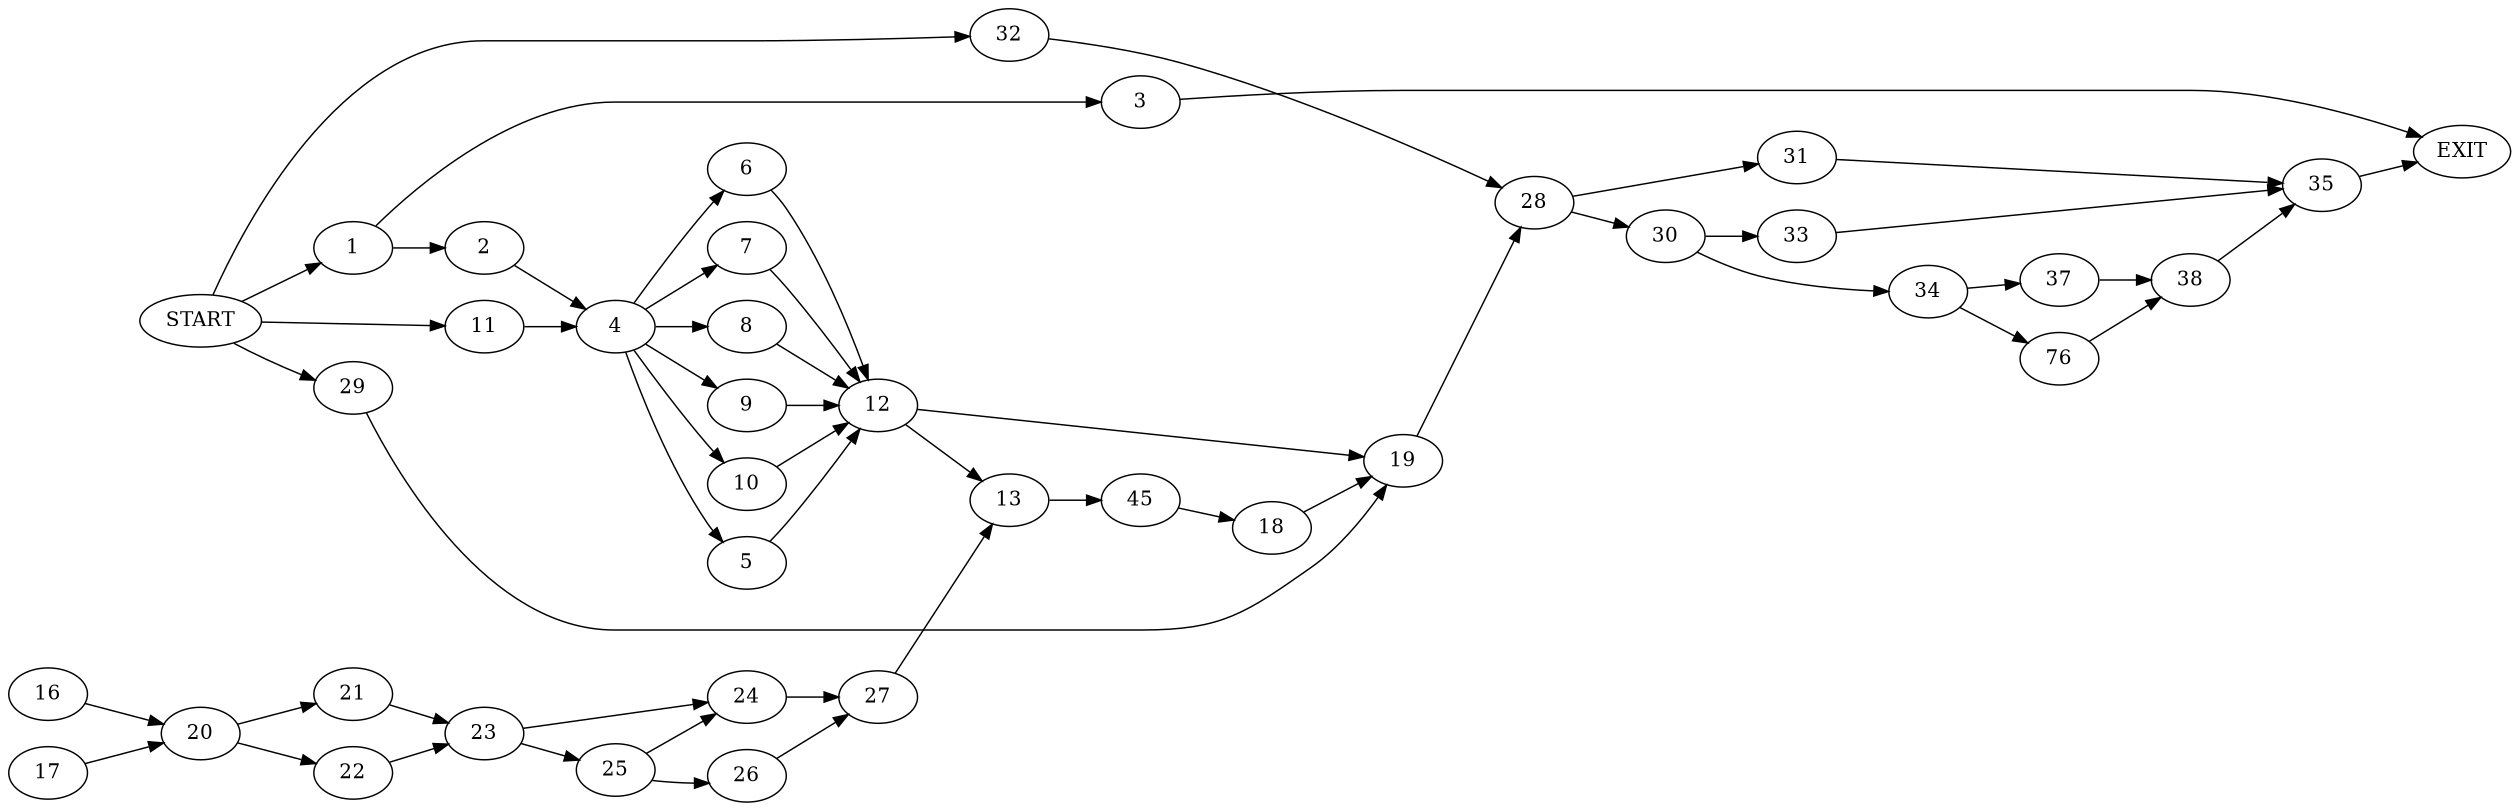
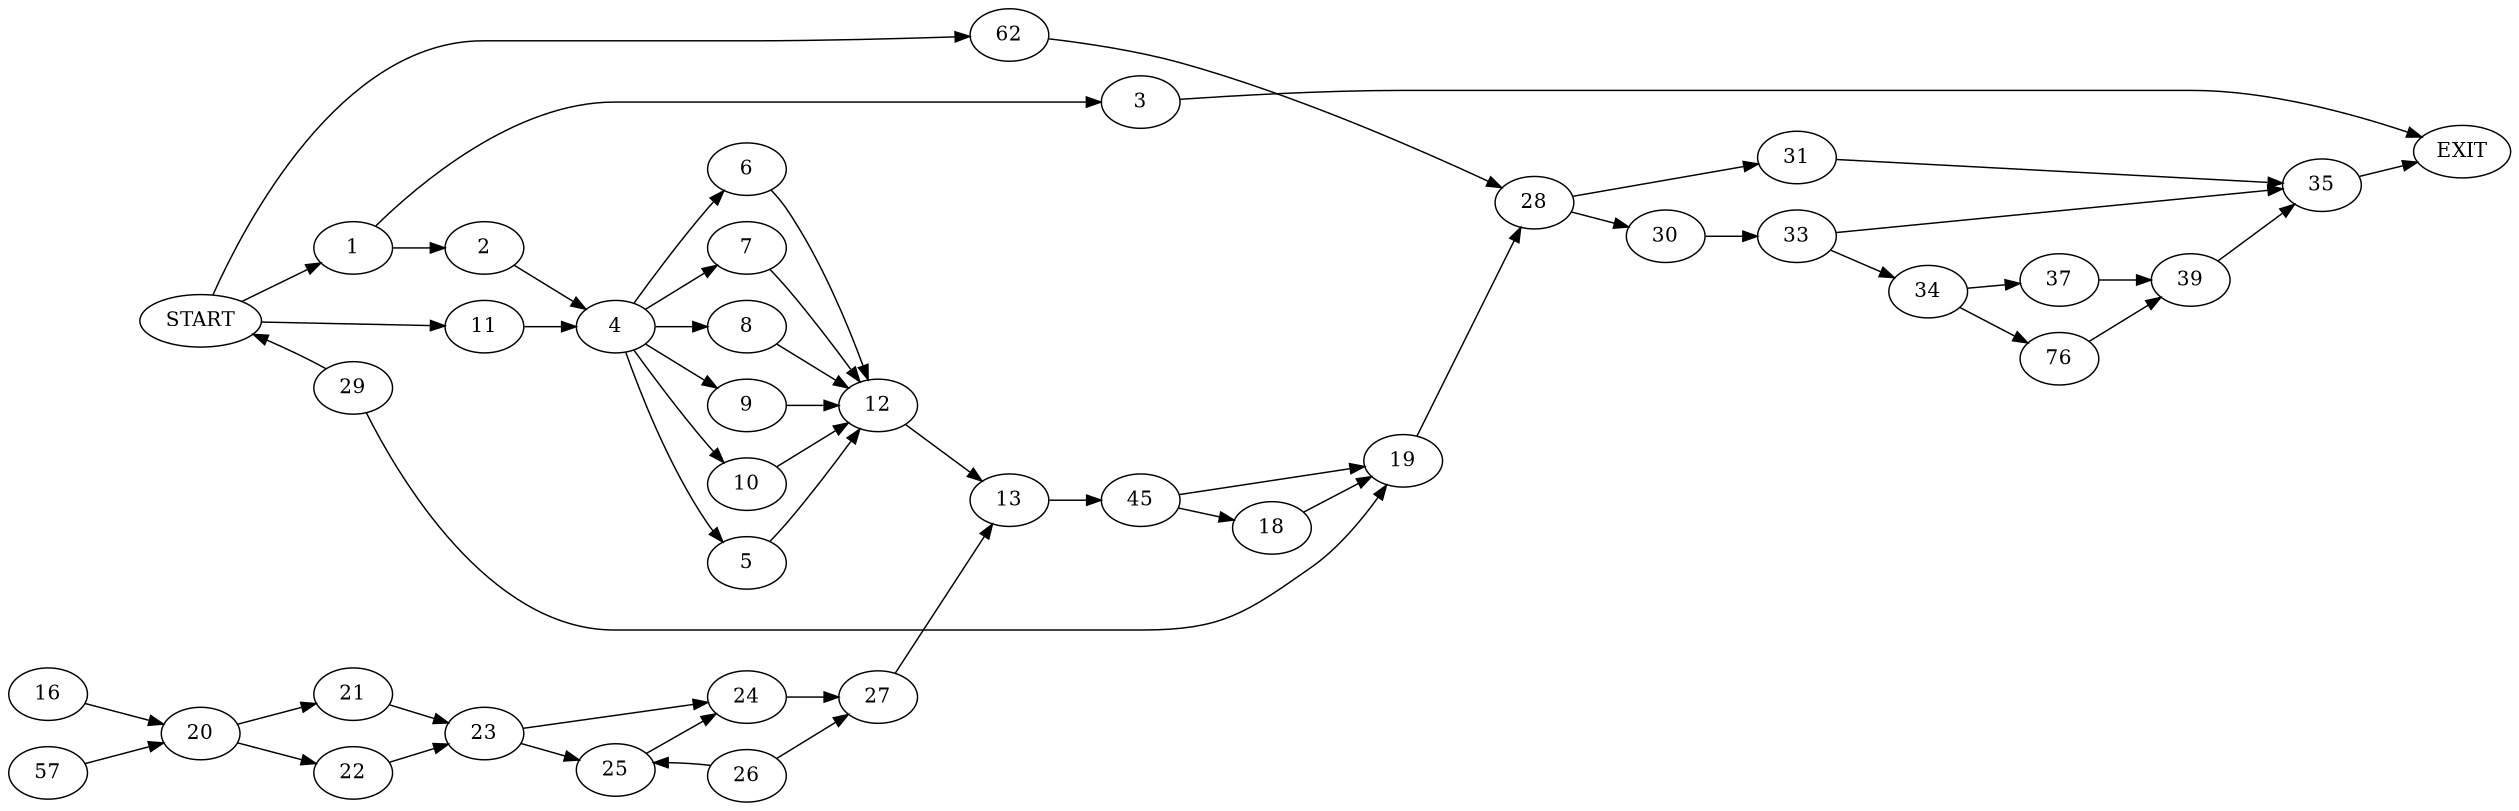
(1009, 35) -> (1009, 35)
(2191, 280) -> (2191, 280)
(1783, 281) -> (1856, 261)
(267, 360) -> (297, 354)
(1133, 432) -> (1265, 482)
(48, 773) -> (48, 773)
(673, 782) -> (690, 764)
